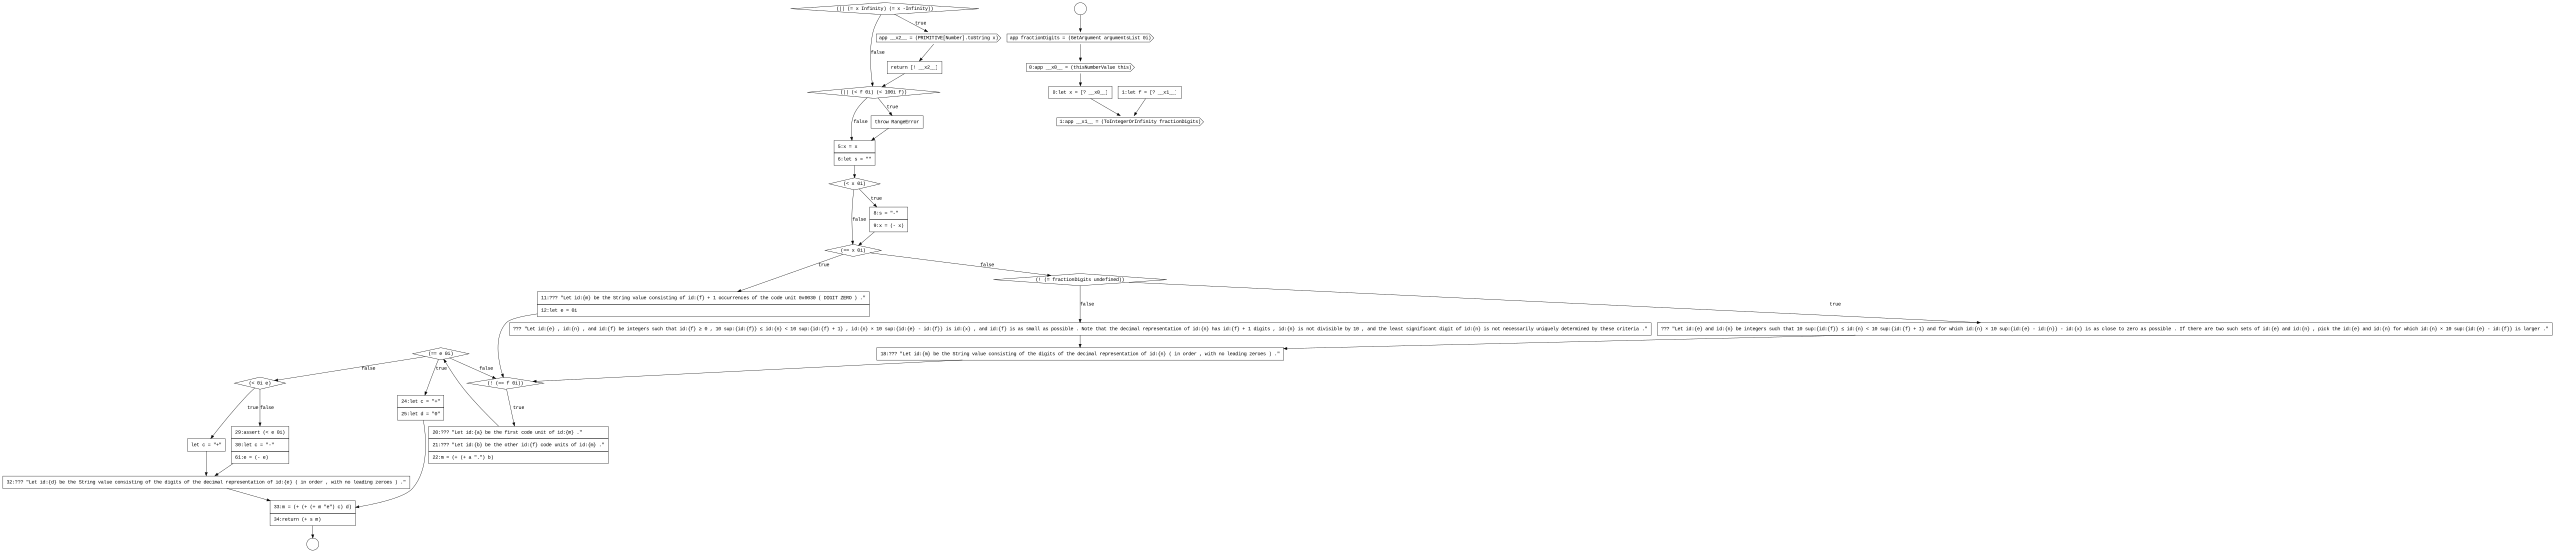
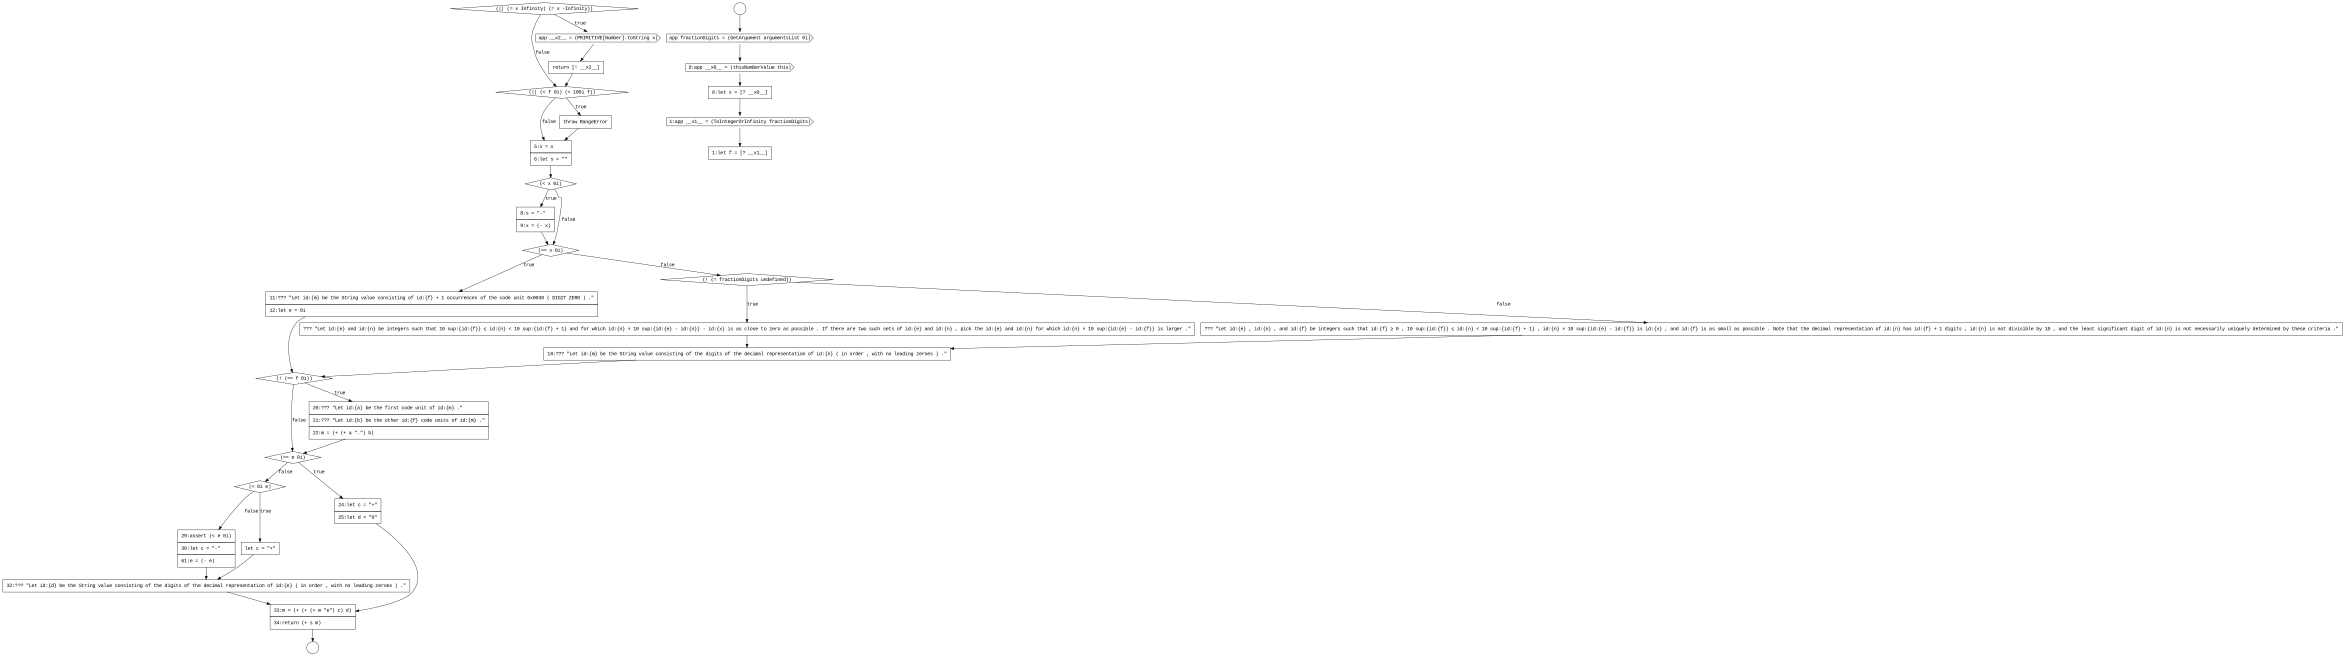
(1141, 106) -> (740, 136)
(471, 368) -> (291, 416)
